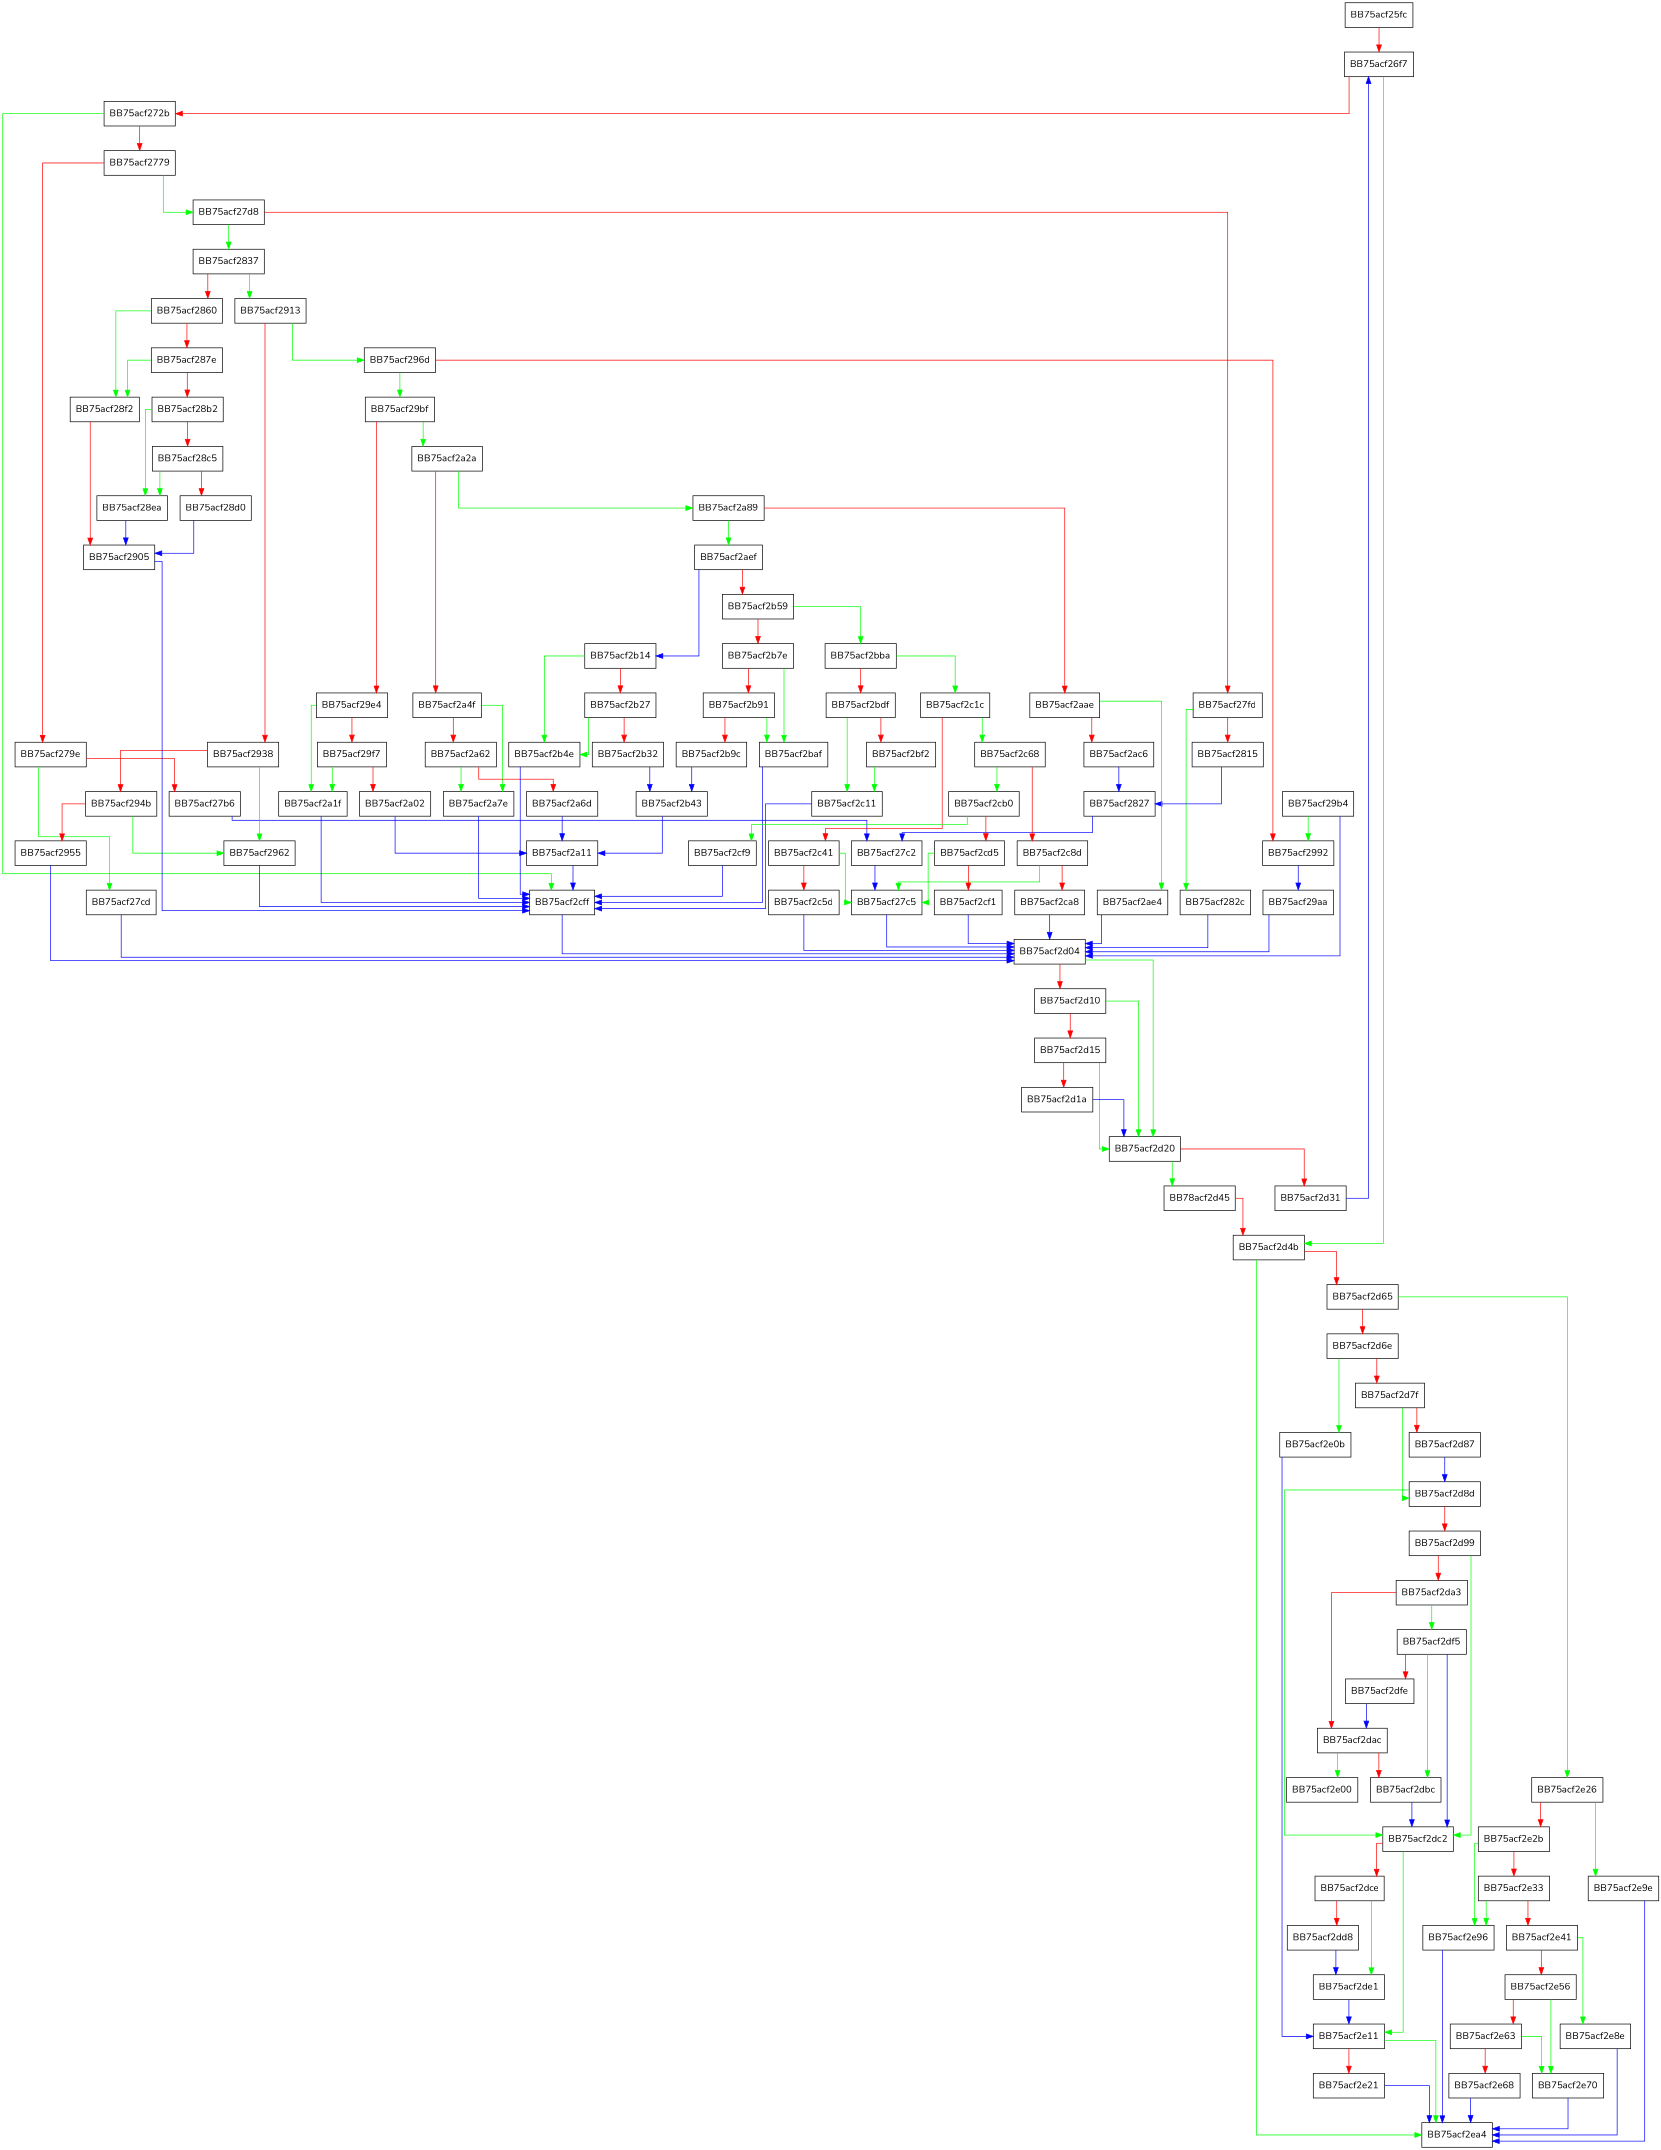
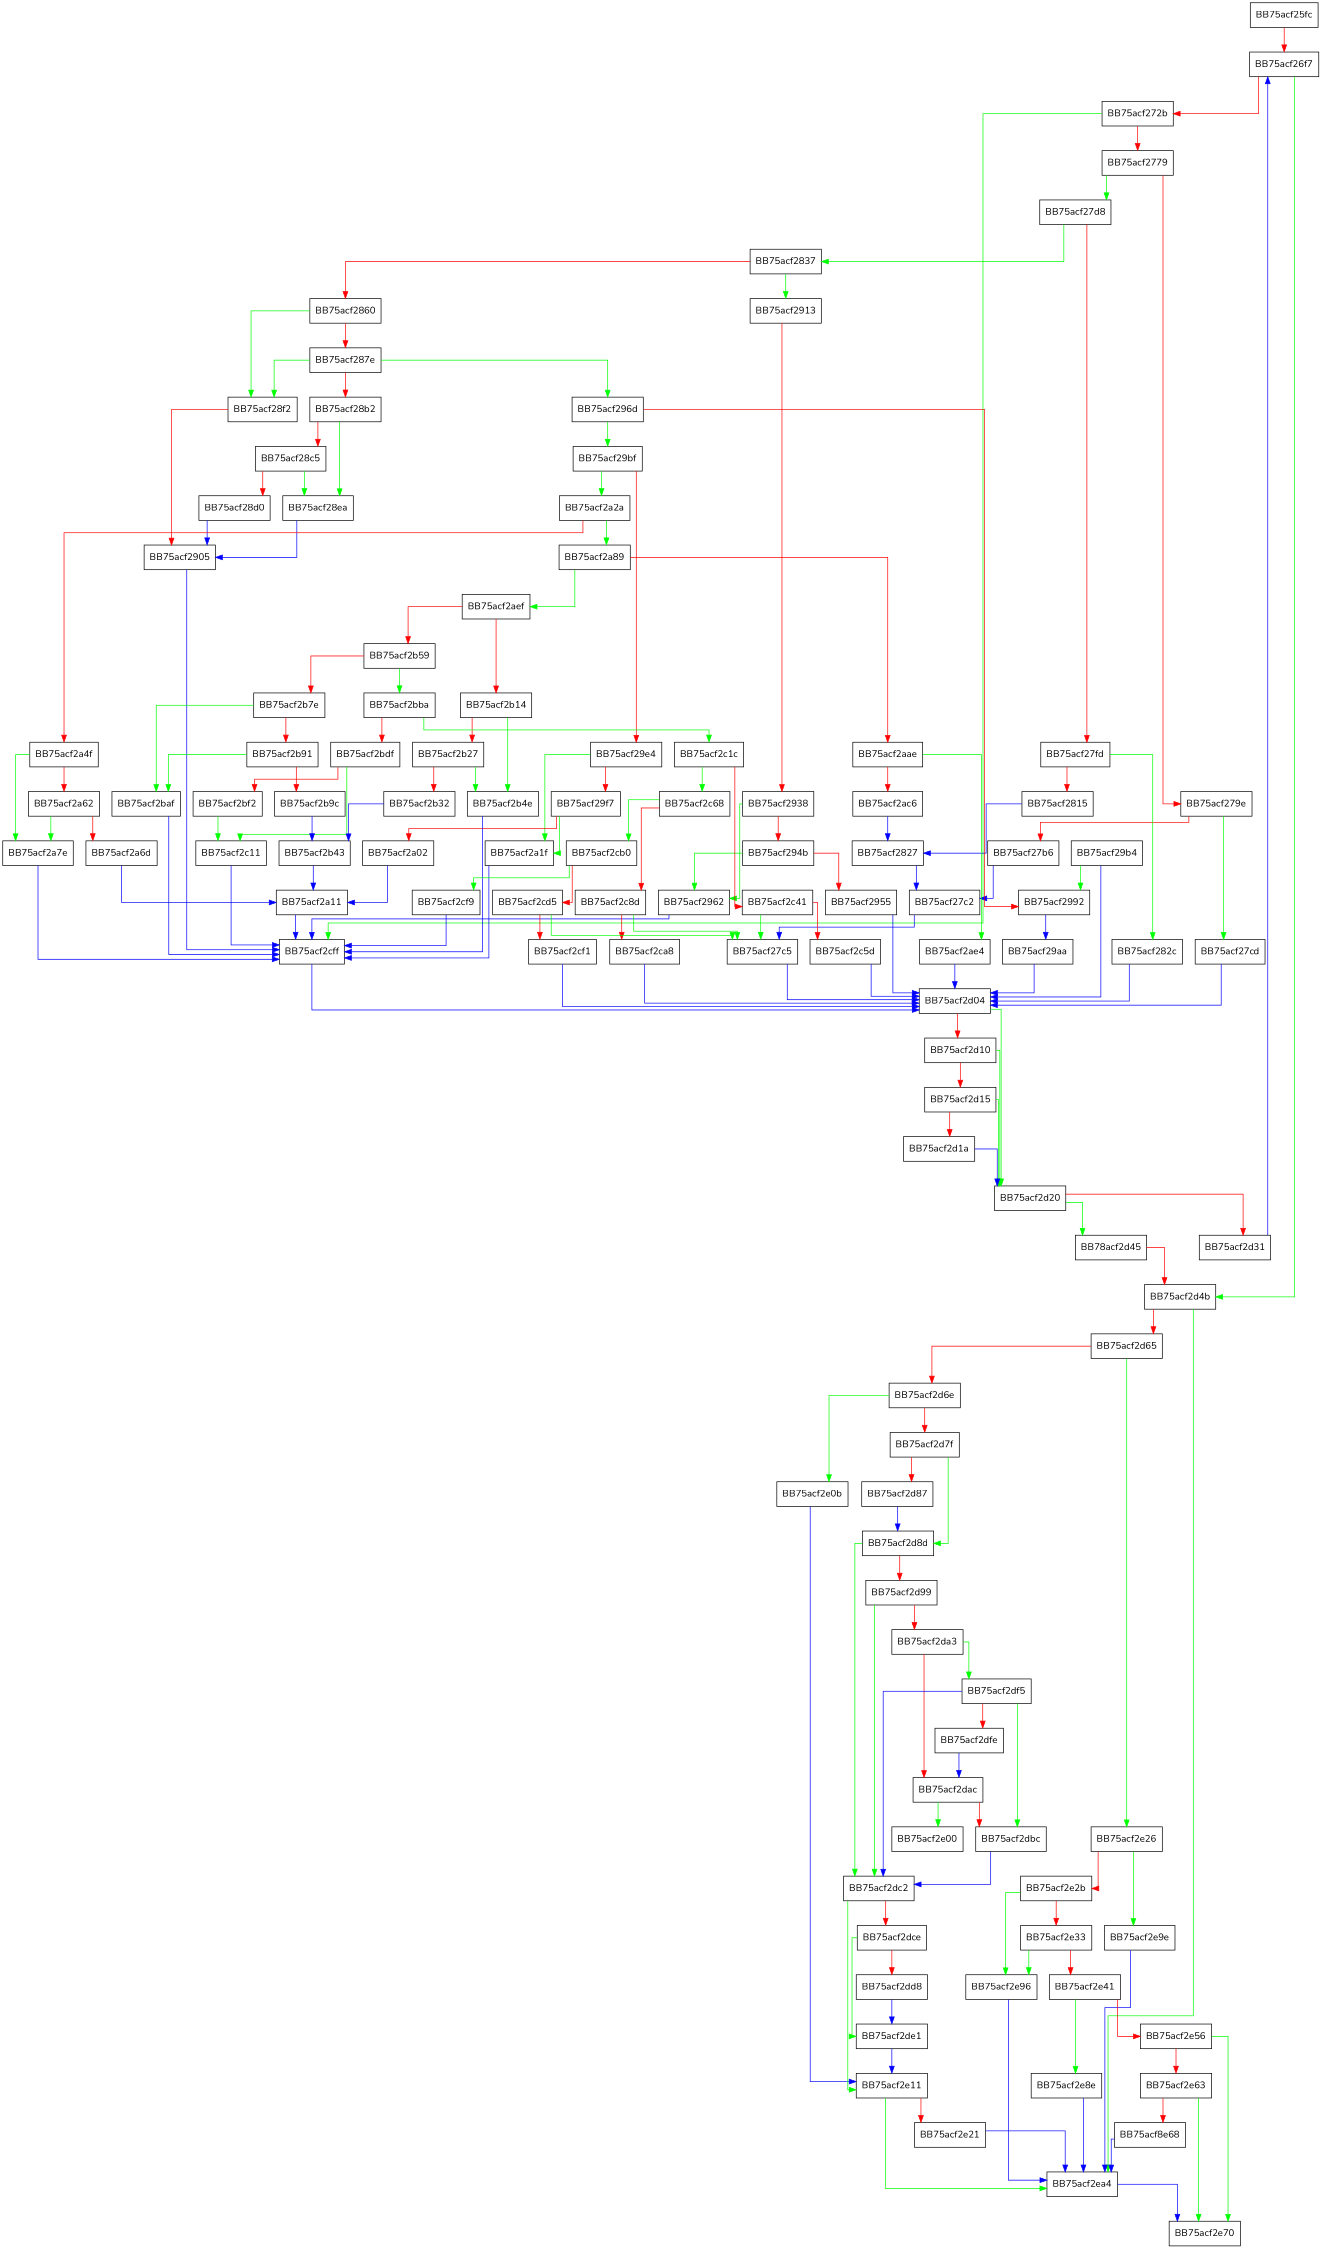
(306, 360) -> (509, 360)
(699, 631) -> (496, 653)
(1484, 2086) -> (1150, 2135)
(1549, 2129) -> (1163, 2184)
